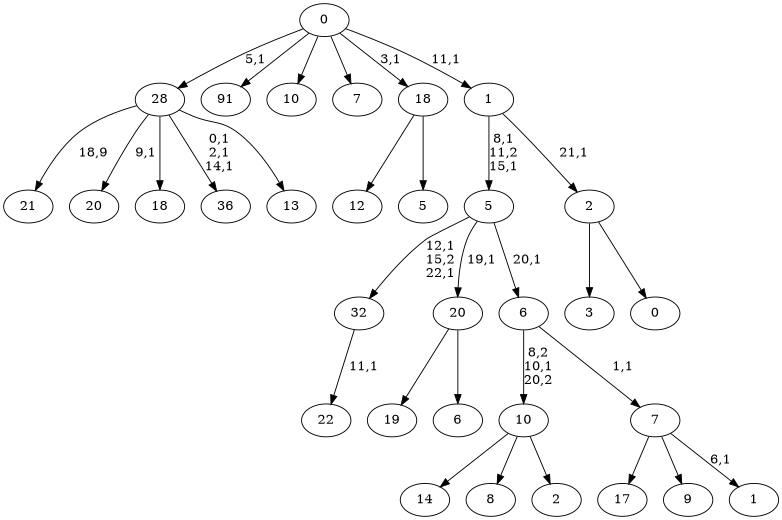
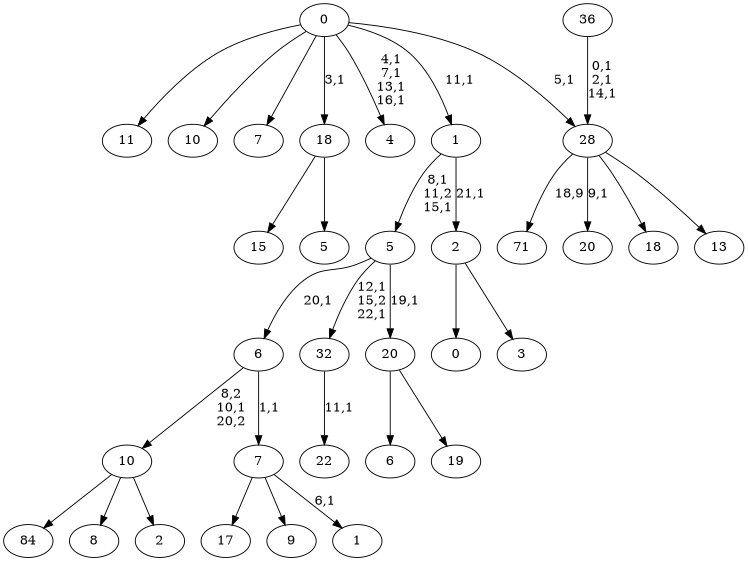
(226, 100) -> (127, 141)
none -> (390, 141)
(190, 149) -> (588, 76)
(28, 207) -> (522, 248)
(357, 207) -> (259, 248)
(425, 500) -> (28, 541)
